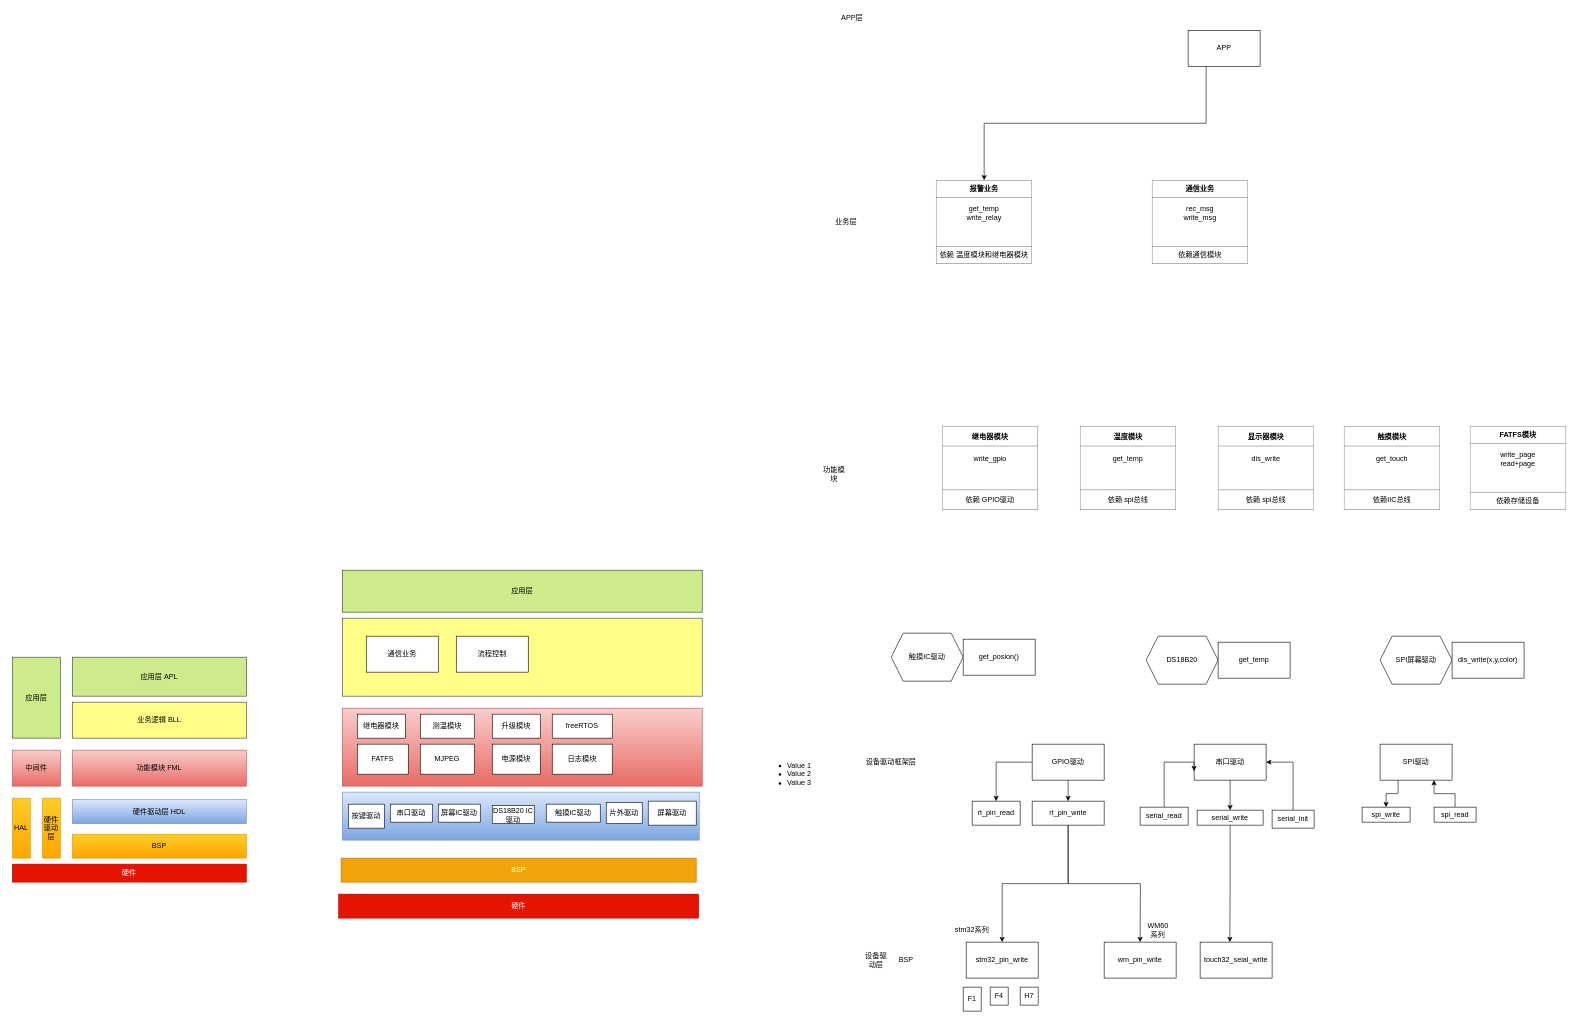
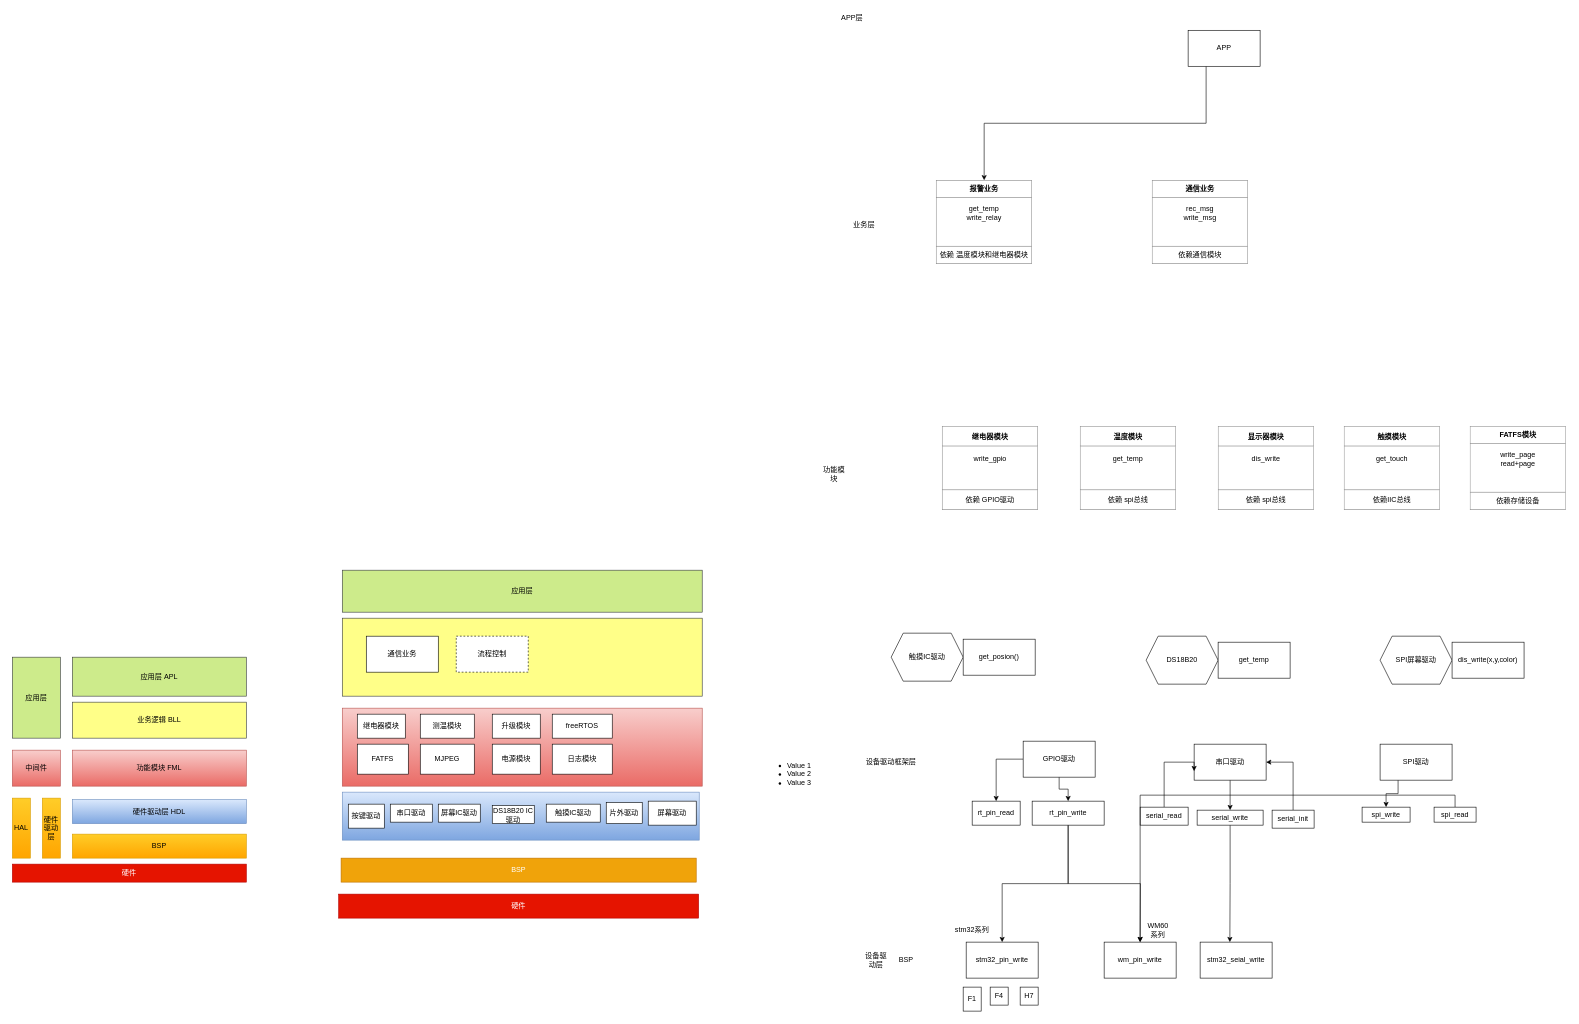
(846, 222) -> (864, 225)
(492, 654) -> (492, 654)
(1068, 762) -> (1059, 759)
(1441, 794) -> (1291, 795)
(1236, 960) -> (1236, 960)
